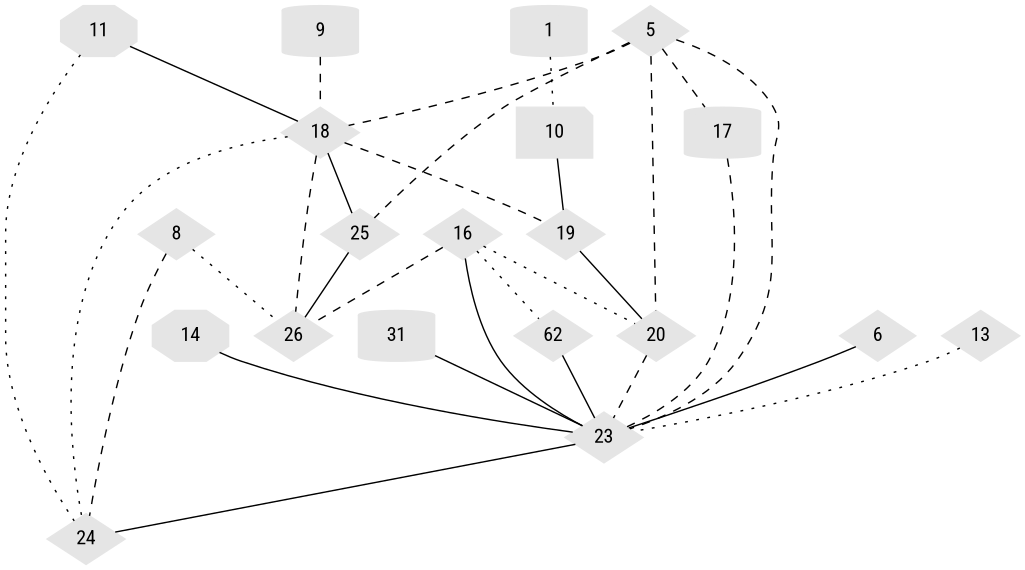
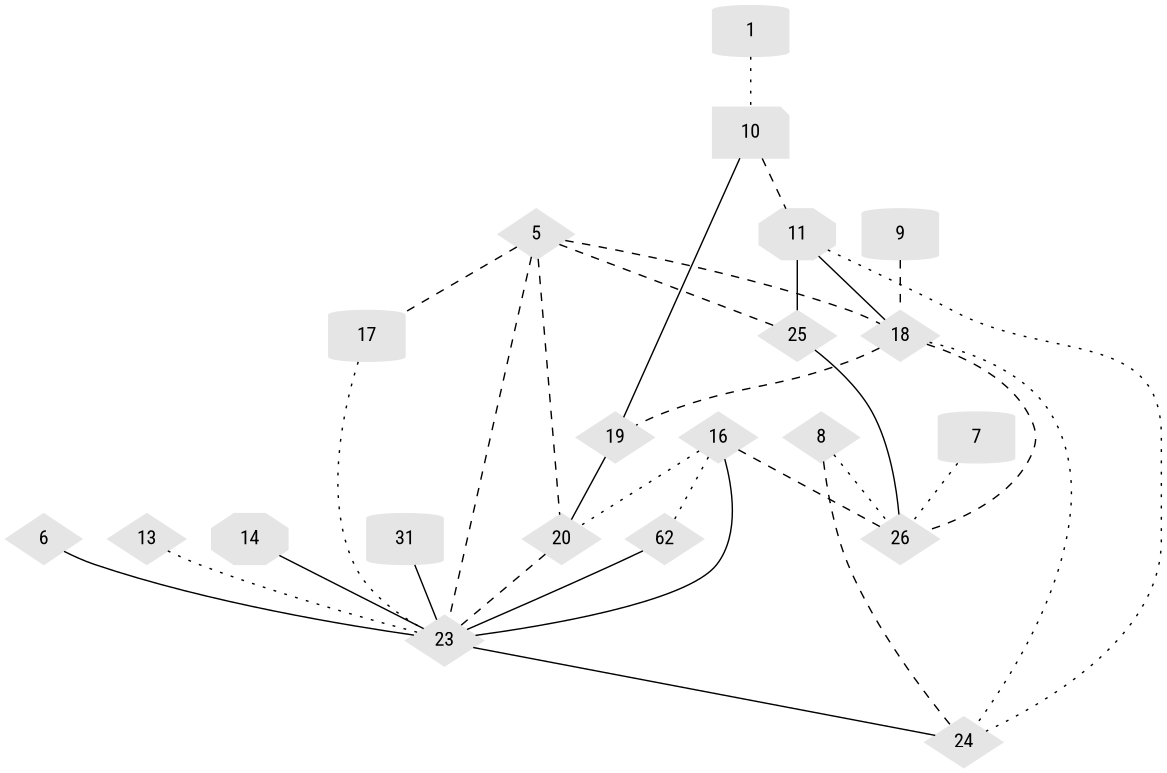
(340, 183) -> (797, 284)
none -> (774, 184)
(726, 314) -> (340, 511)
none -> (976, 437)
